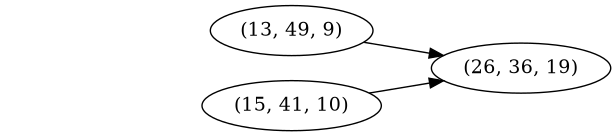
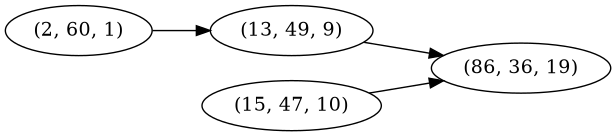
none -> (79, 31)
(521, 68) -> (521, 68)
(292, 106) -> (292, 106)
